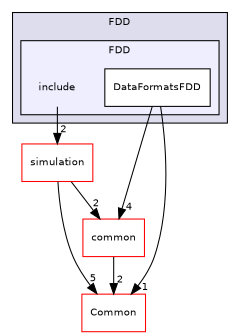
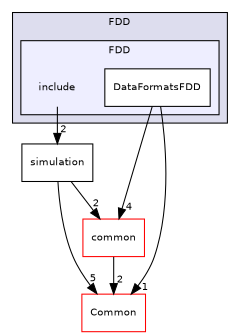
(57, 163) -> (57, 163)
